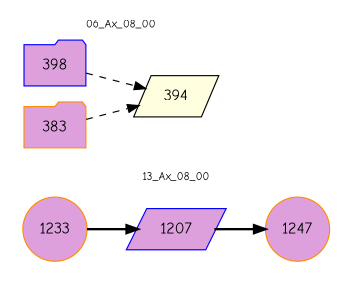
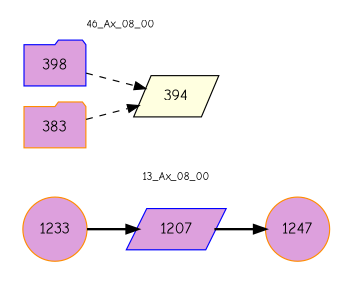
(121, 25) -> (121, 25)
